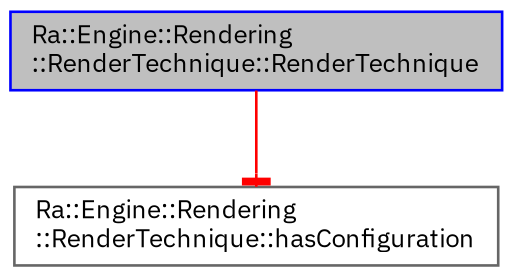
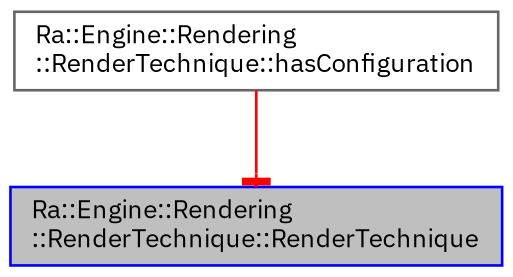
(256, 132) -> (256, 132)
